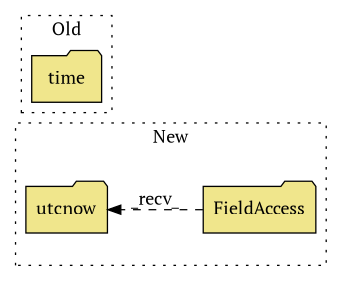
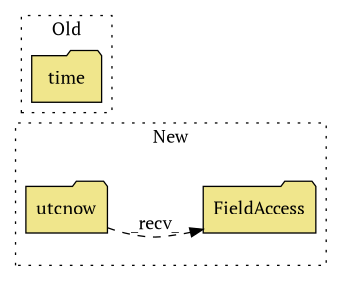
(162, 210) -> (149, 237)
